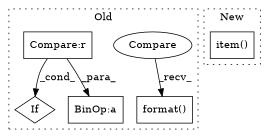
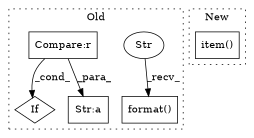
(153, 45) -> (144, 45)
(96, 110) -> (88, 110)
